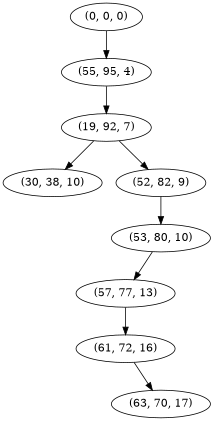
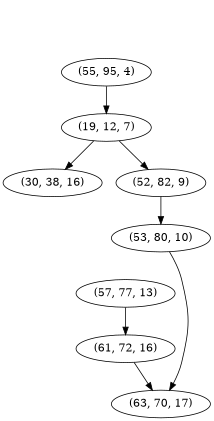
(106, 17) -> none
(106, 127) -> (106, 127)
(53, 183) -> (53, 183)
(145, 263) -> (188, 317)
